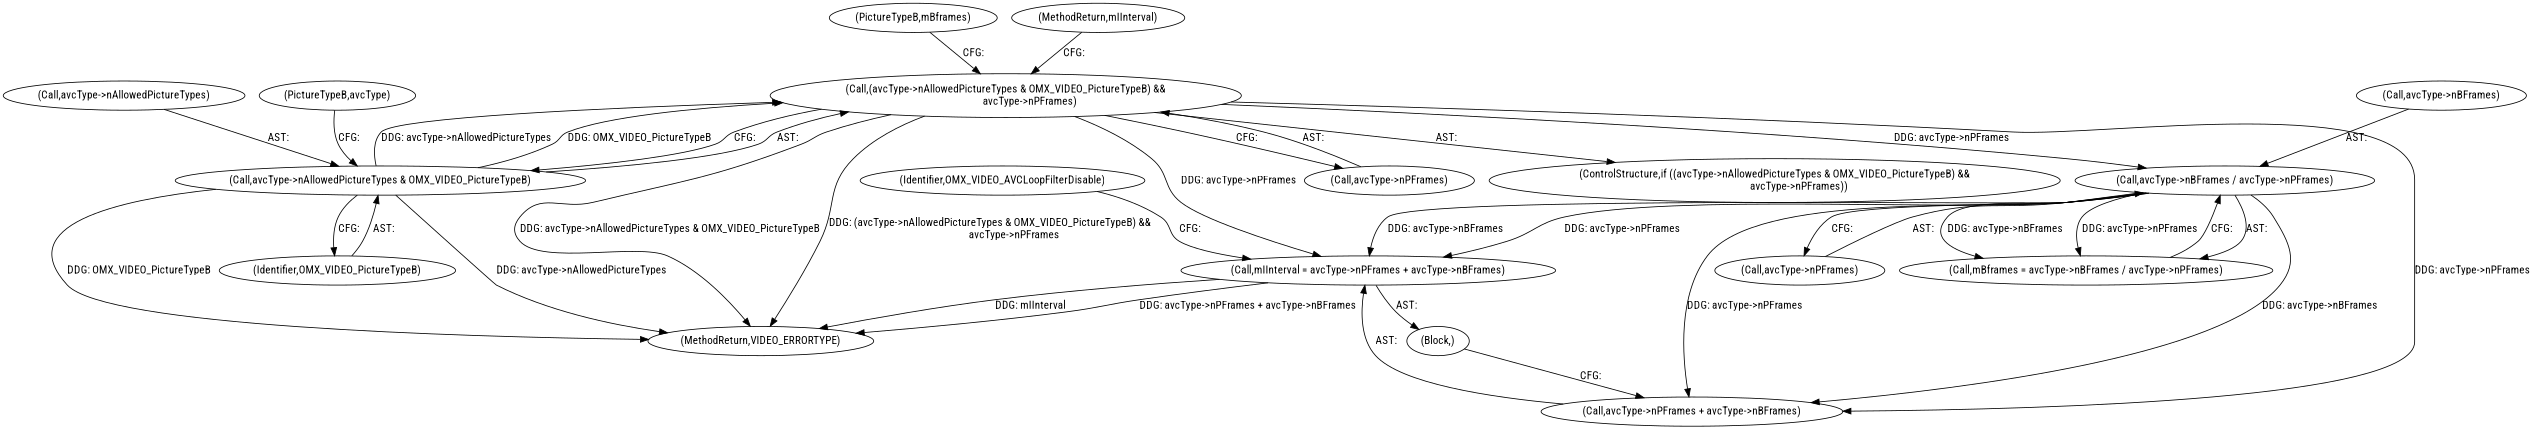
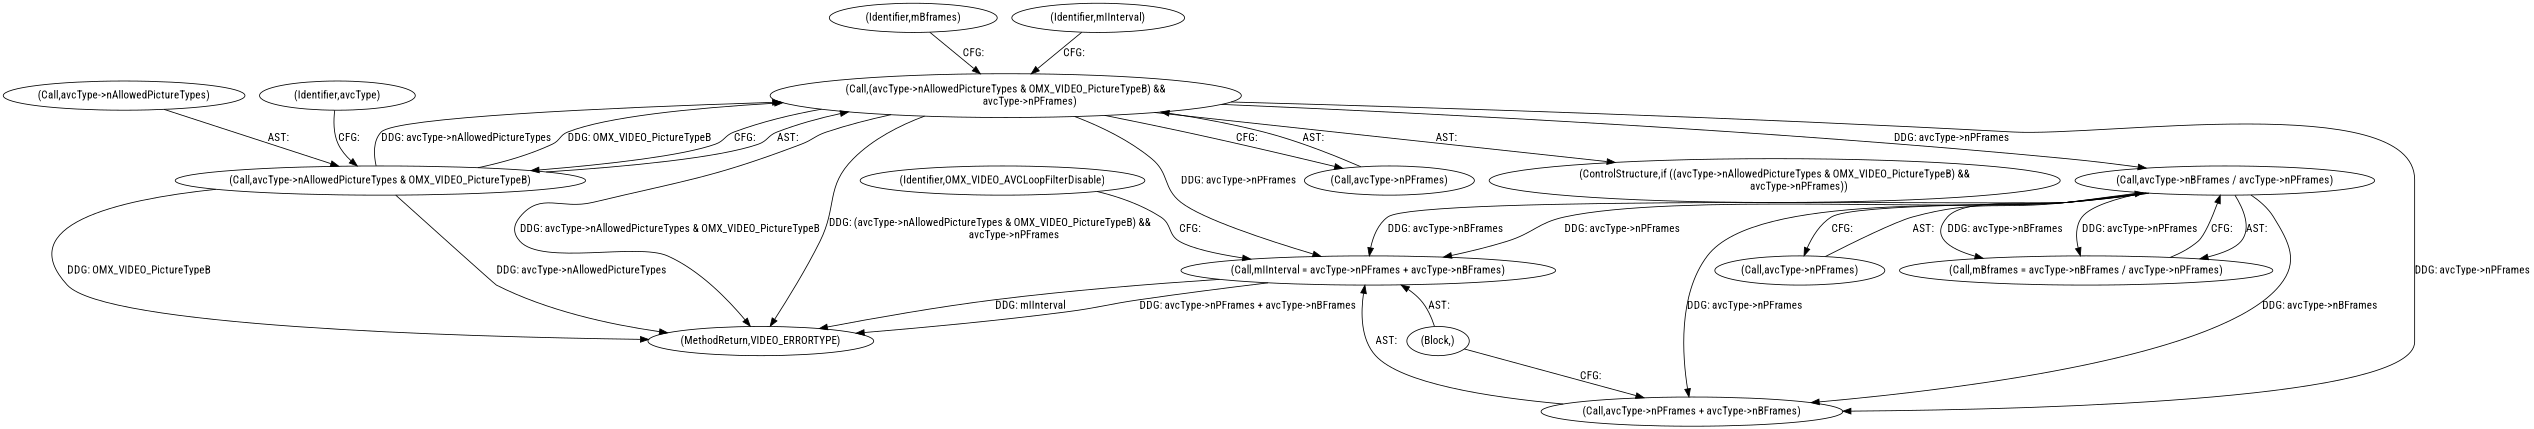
(913, 18) -> (913, 18)
(1098, 18) -> (1098, 18)
(337, 96) -> (337, 96)
(2441, 96) -> none
(337, 270) -> none
(1392, 307) -> (1425, 305)
